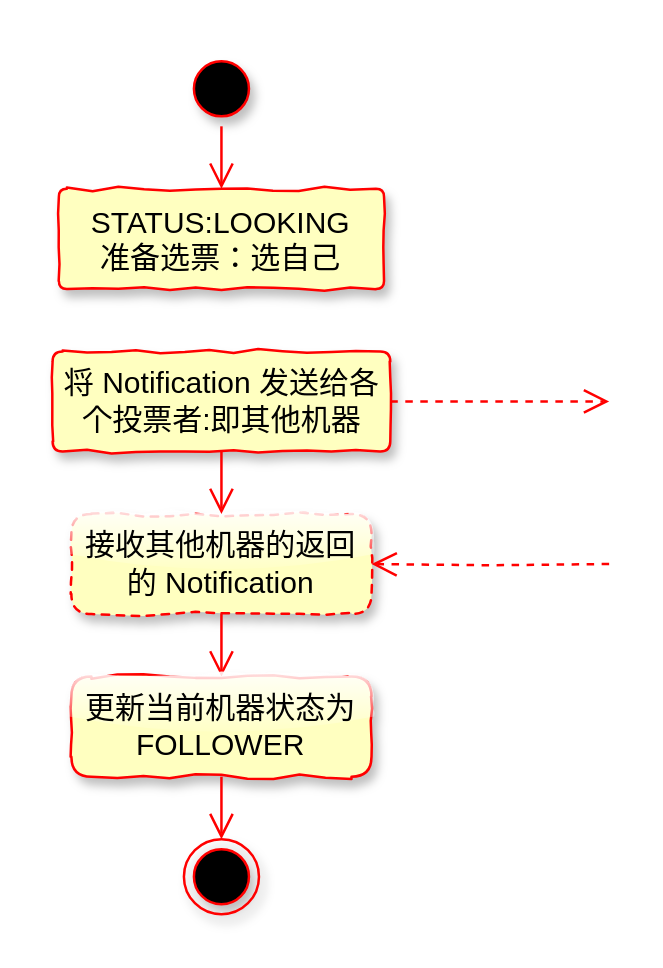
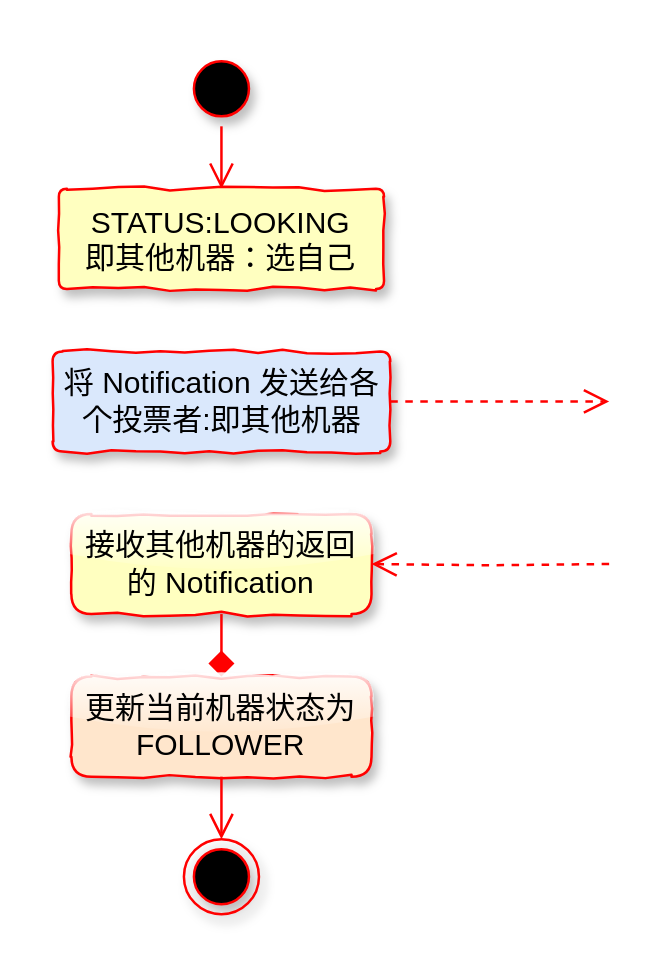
(221, 242) -> (221, 242)
(221, 401) -> (221, 401)
(221, 480) -> none
(221, 564) -> (221, 564)
(221, 658) -> (221, 651)
(221, 726) -> (221, 726)
